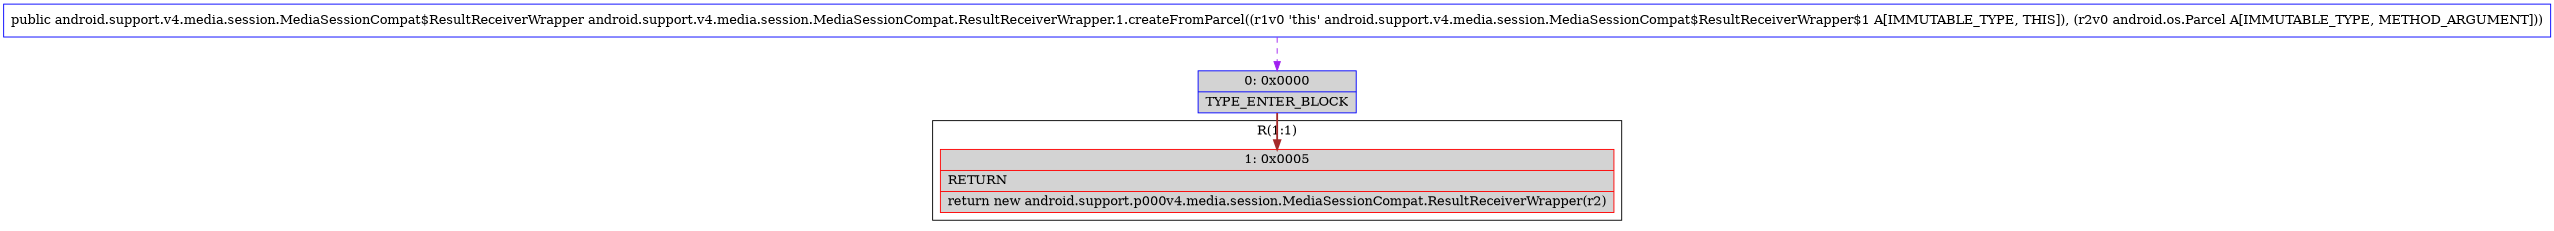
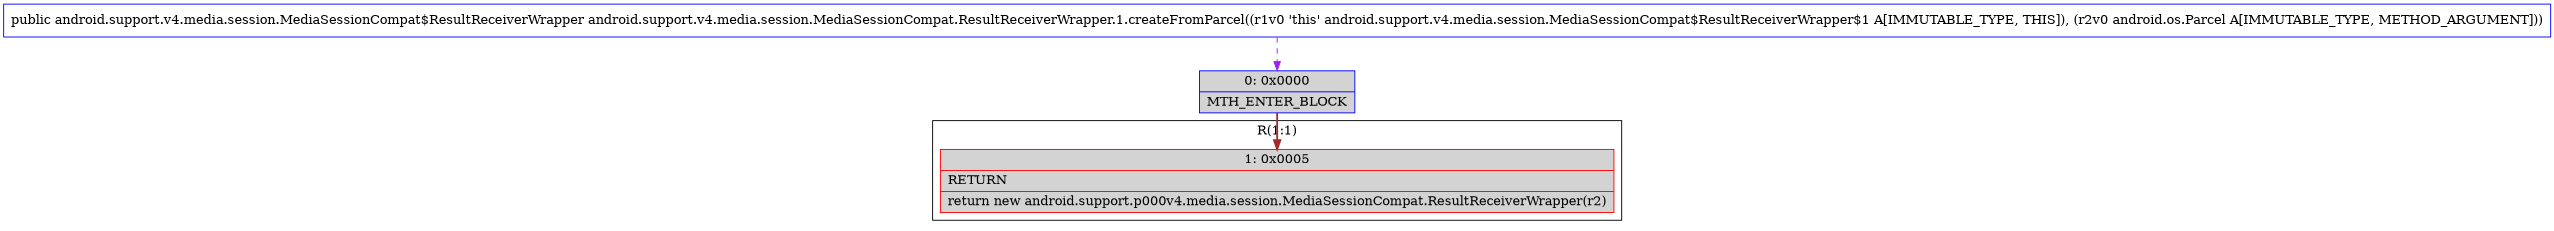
(1277, 102) -> (1277, 102)
